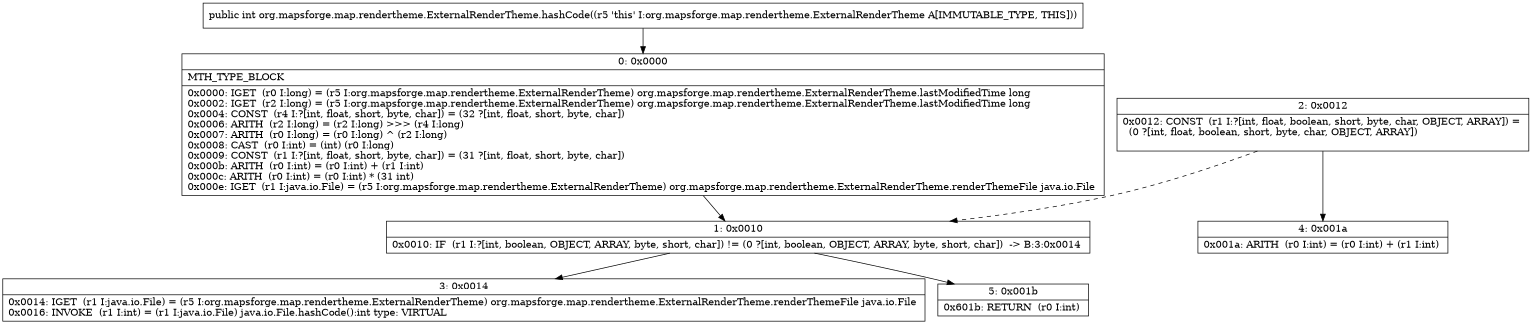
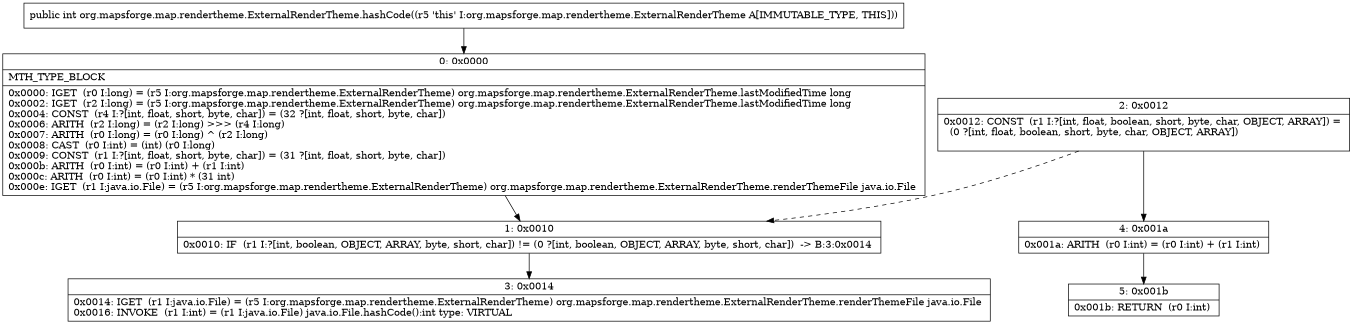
(881, 267) -> (1144, 265)
(1013, 308) -> (1144, 308)
